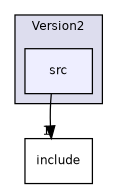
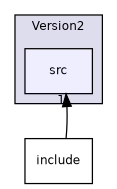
(50, 112) -> (67, 123)
